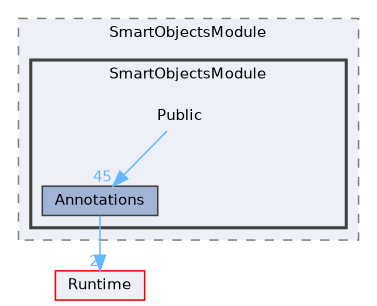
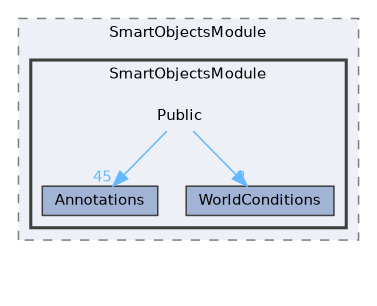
none -> (260, 201)
(100, 285) -> none
